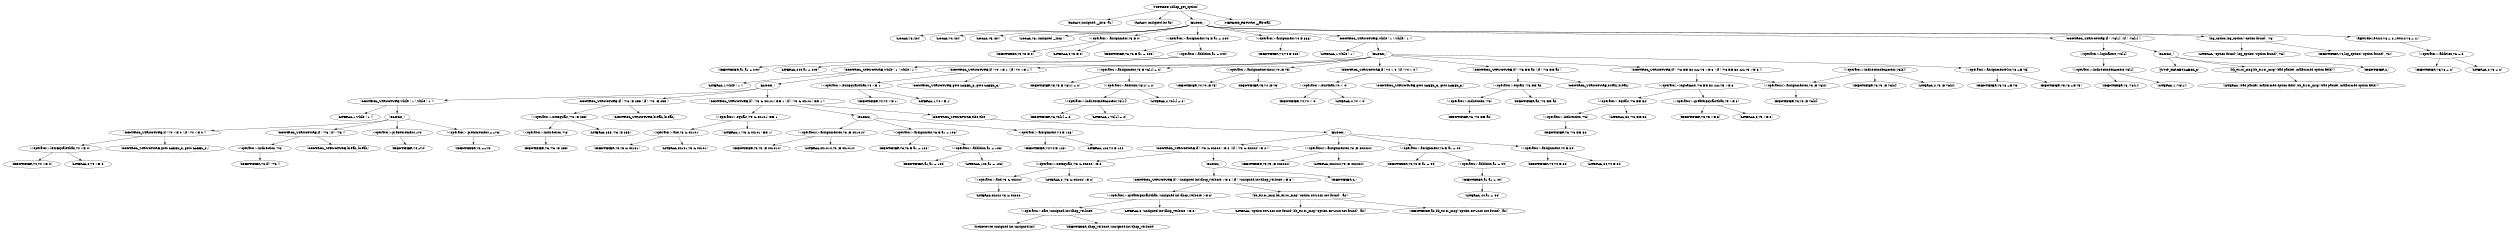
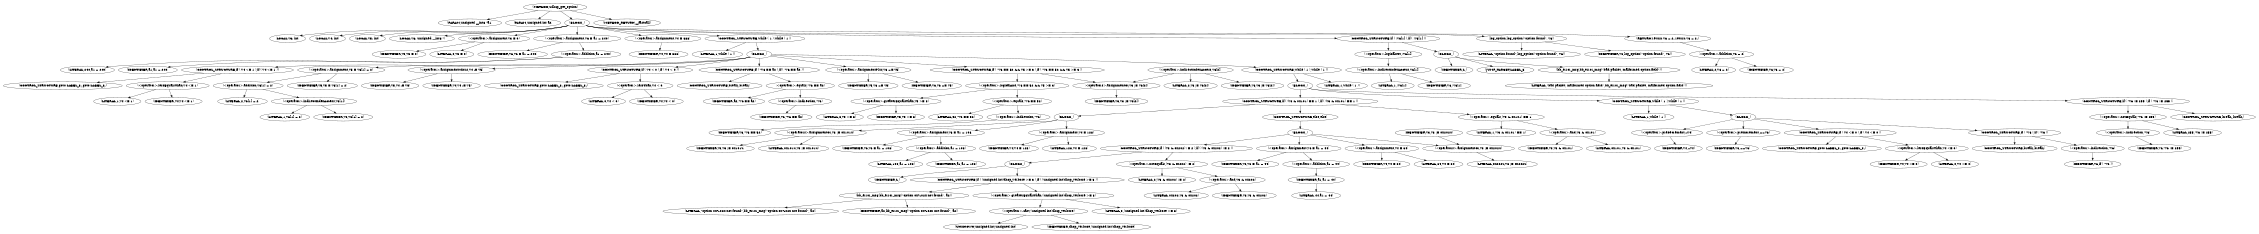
(1303, 156) -> (1448, 140)
none -> (1244, 196)
